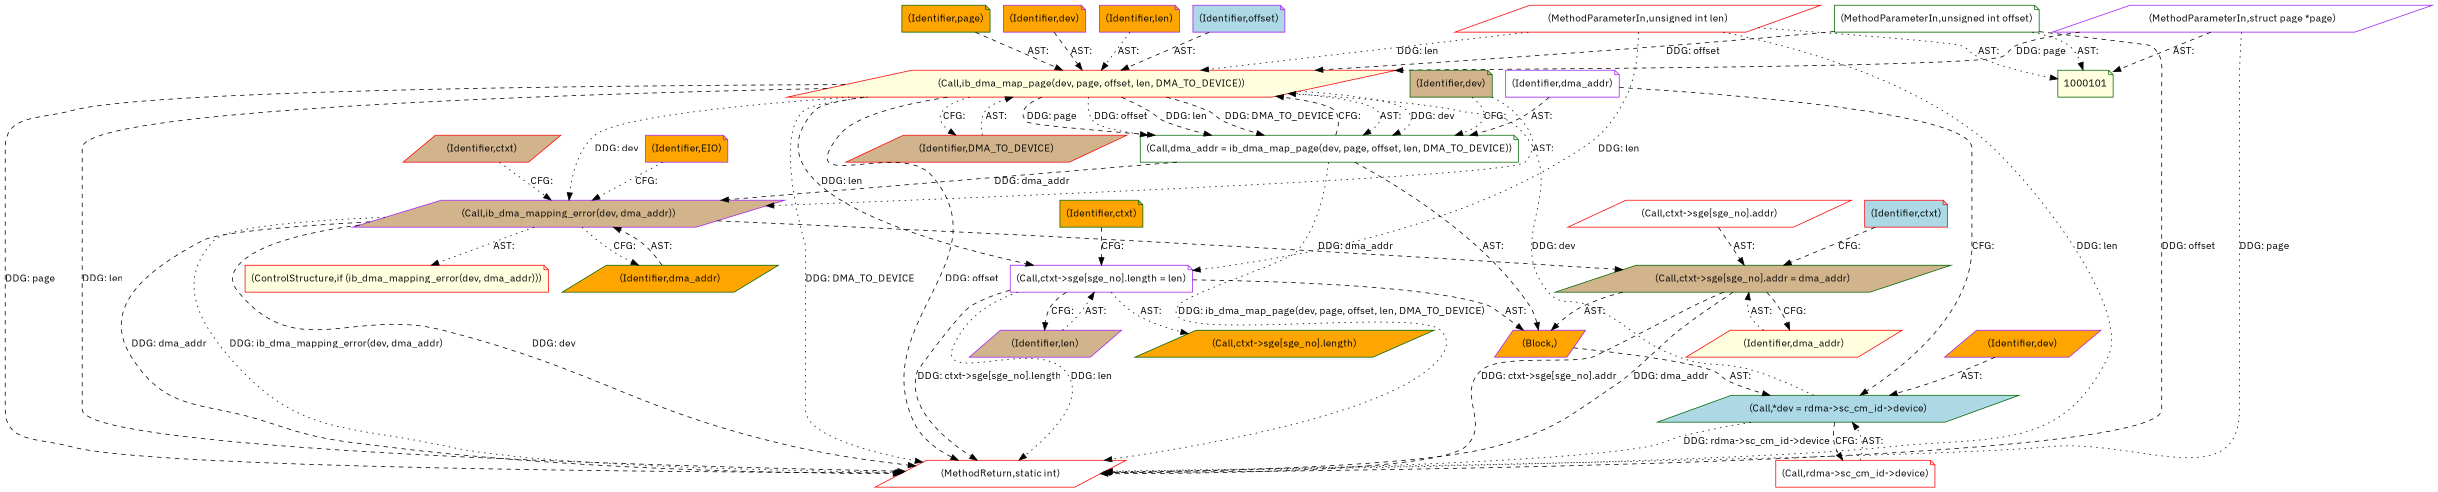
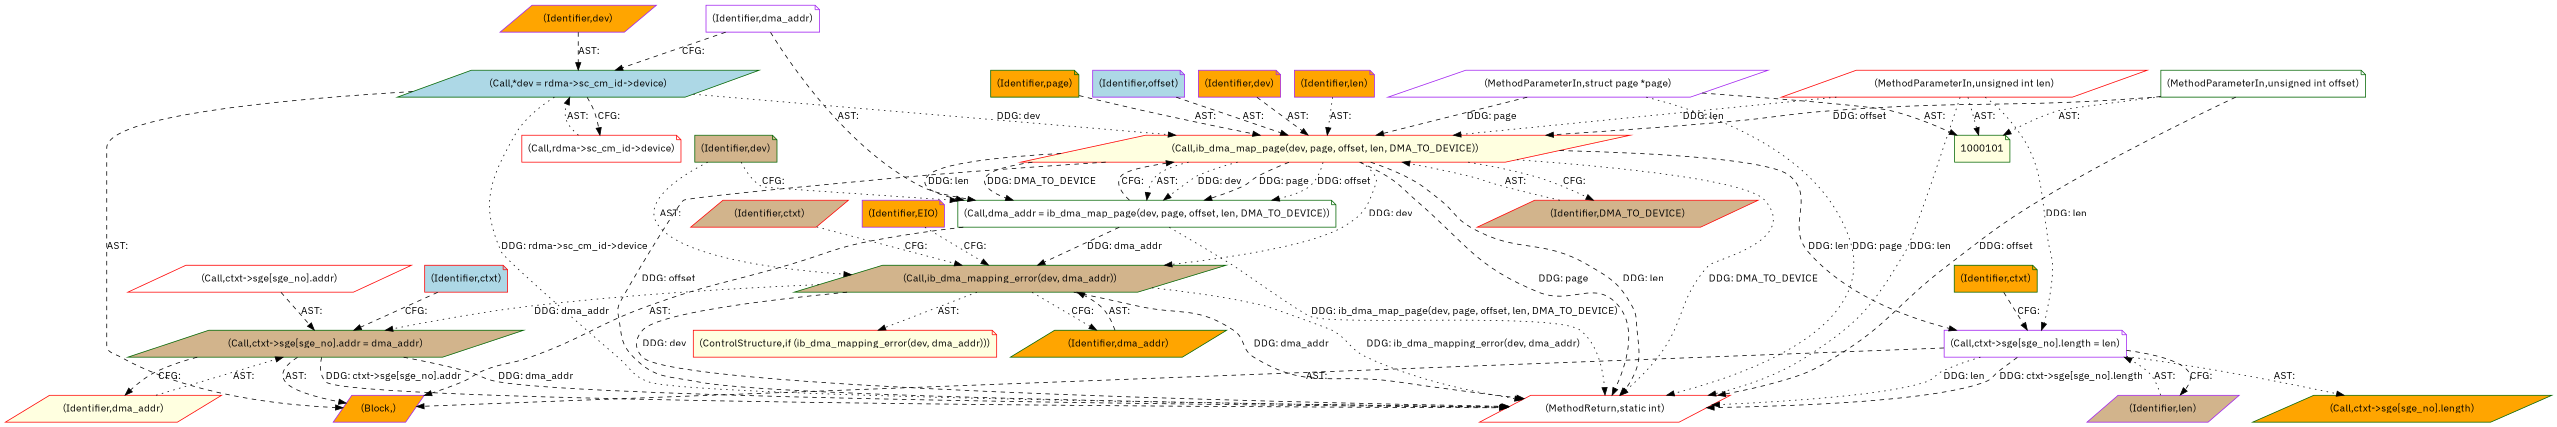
(569, 214) -> (1010, 279)
(1166, 243) -> (605, 298)
(1671, 361) -> (107, 209)
